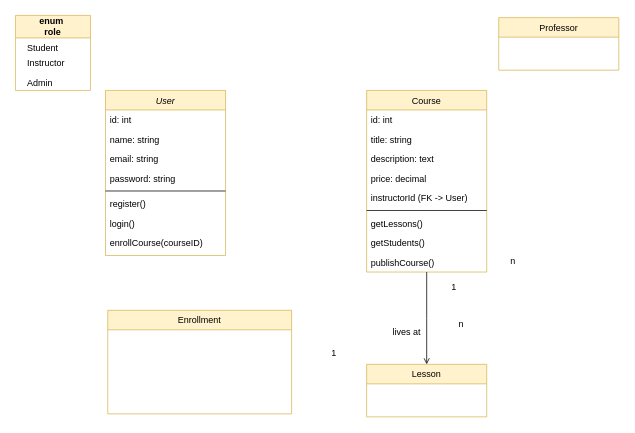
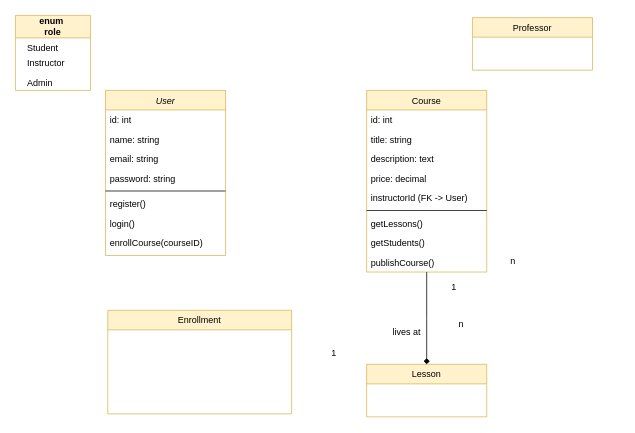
(558, 44) -> (532, 44)
(426, 359) -> (426, 357)
